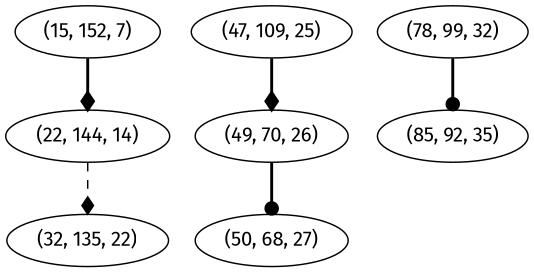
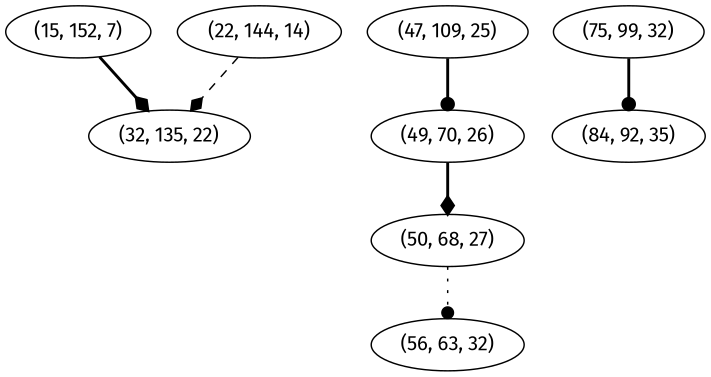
(453, 32) -> (629, 32)
(88, 75) -> (118, 77)
(272, 75) -> (448, 78)
(453, 136) -> (629, 136)
(272, 183) -> (448, 180)
none -> (448, 345)
